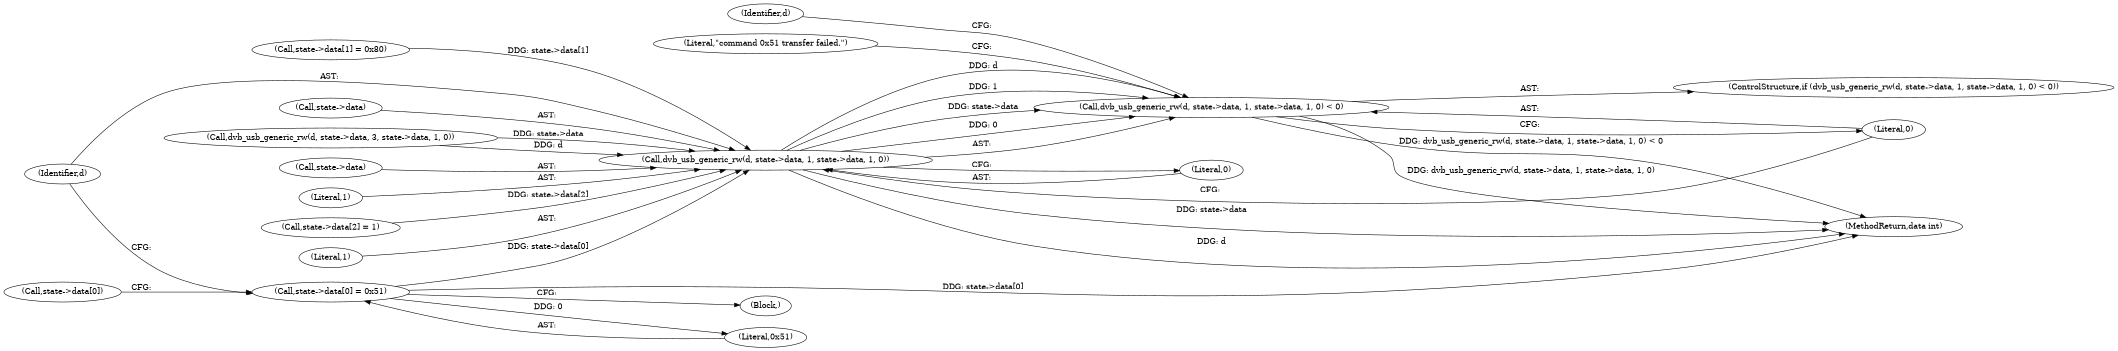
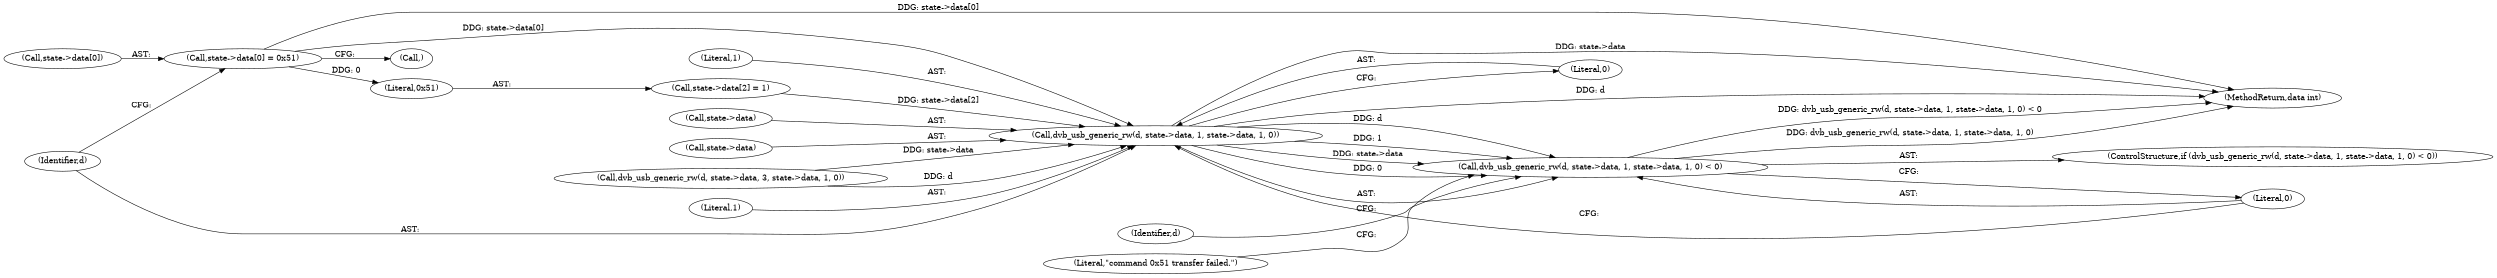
(331, 50) -> none
(143, 288) -> (143, 55)
(766, 306) -> (412, 59)
(546, 334) -> (549, 89)
